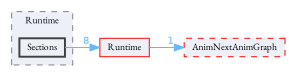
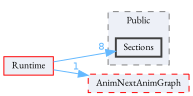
(42, 21) -> (139, 21)
(79, 48) -> (80, 57)
